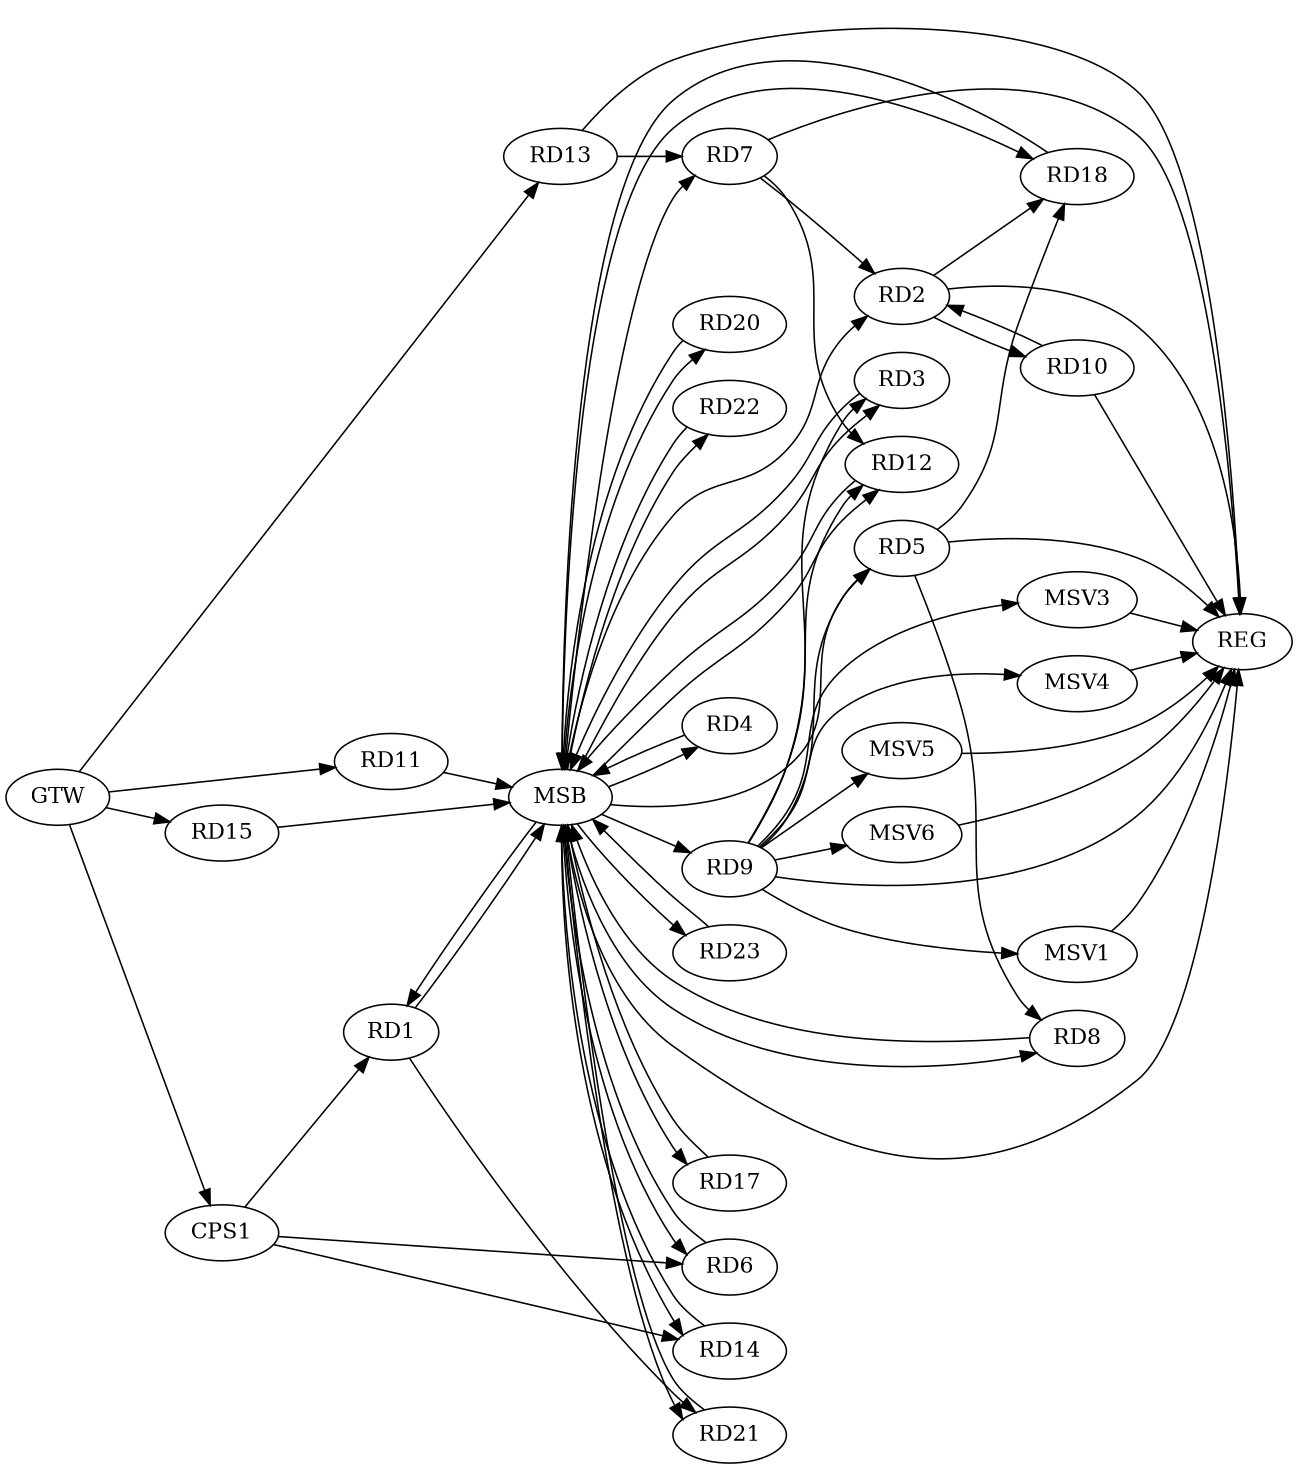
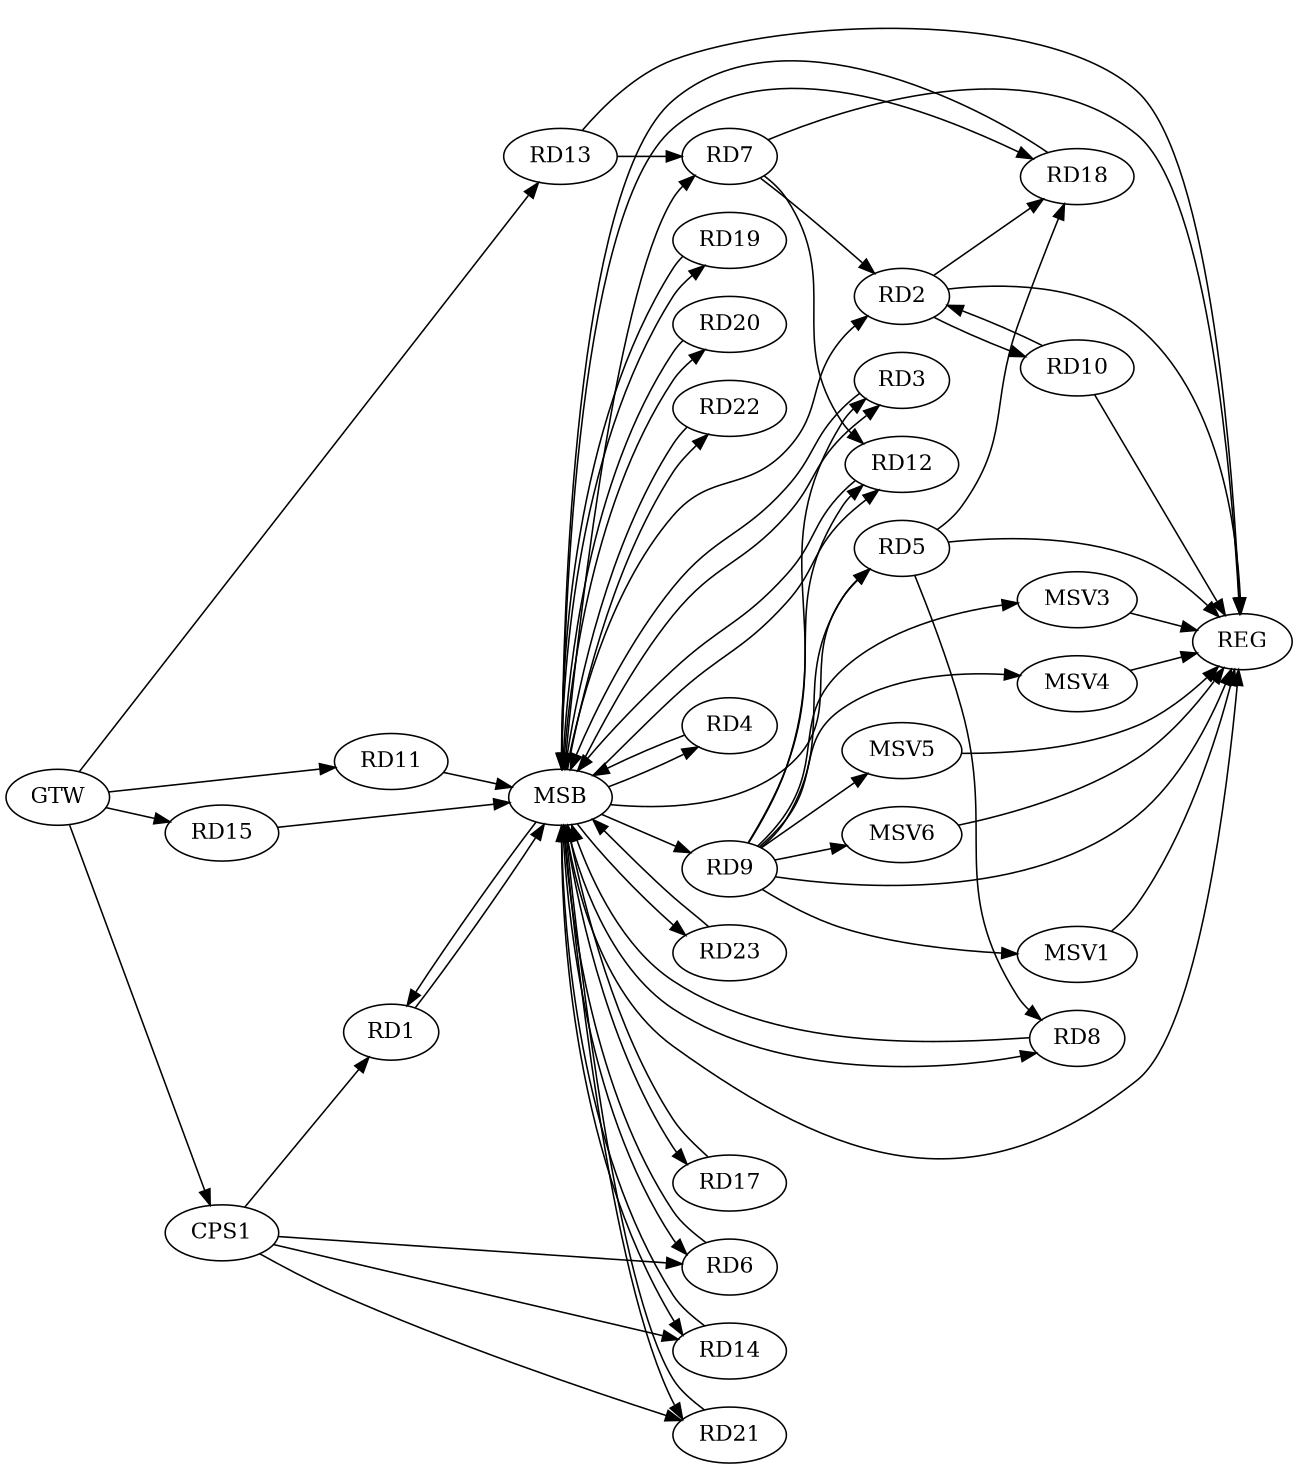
none -> (730, 240)
(538, 1237) -> (460, 1343)
